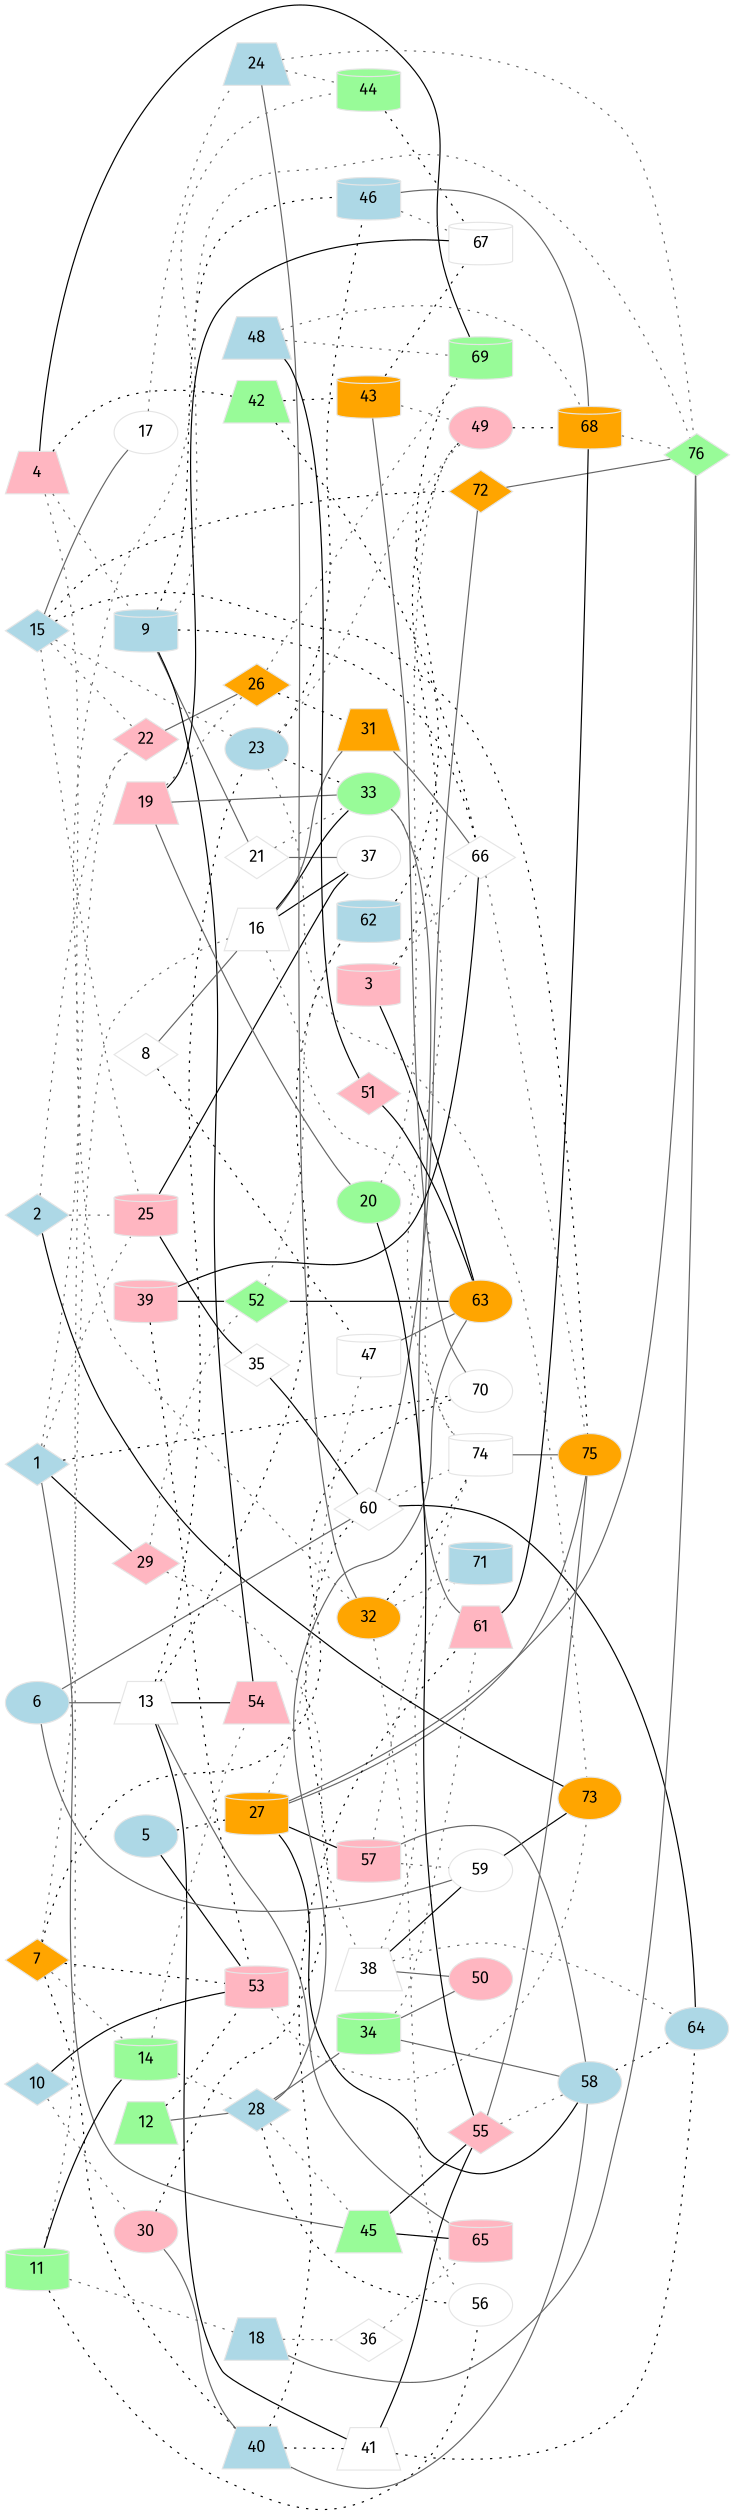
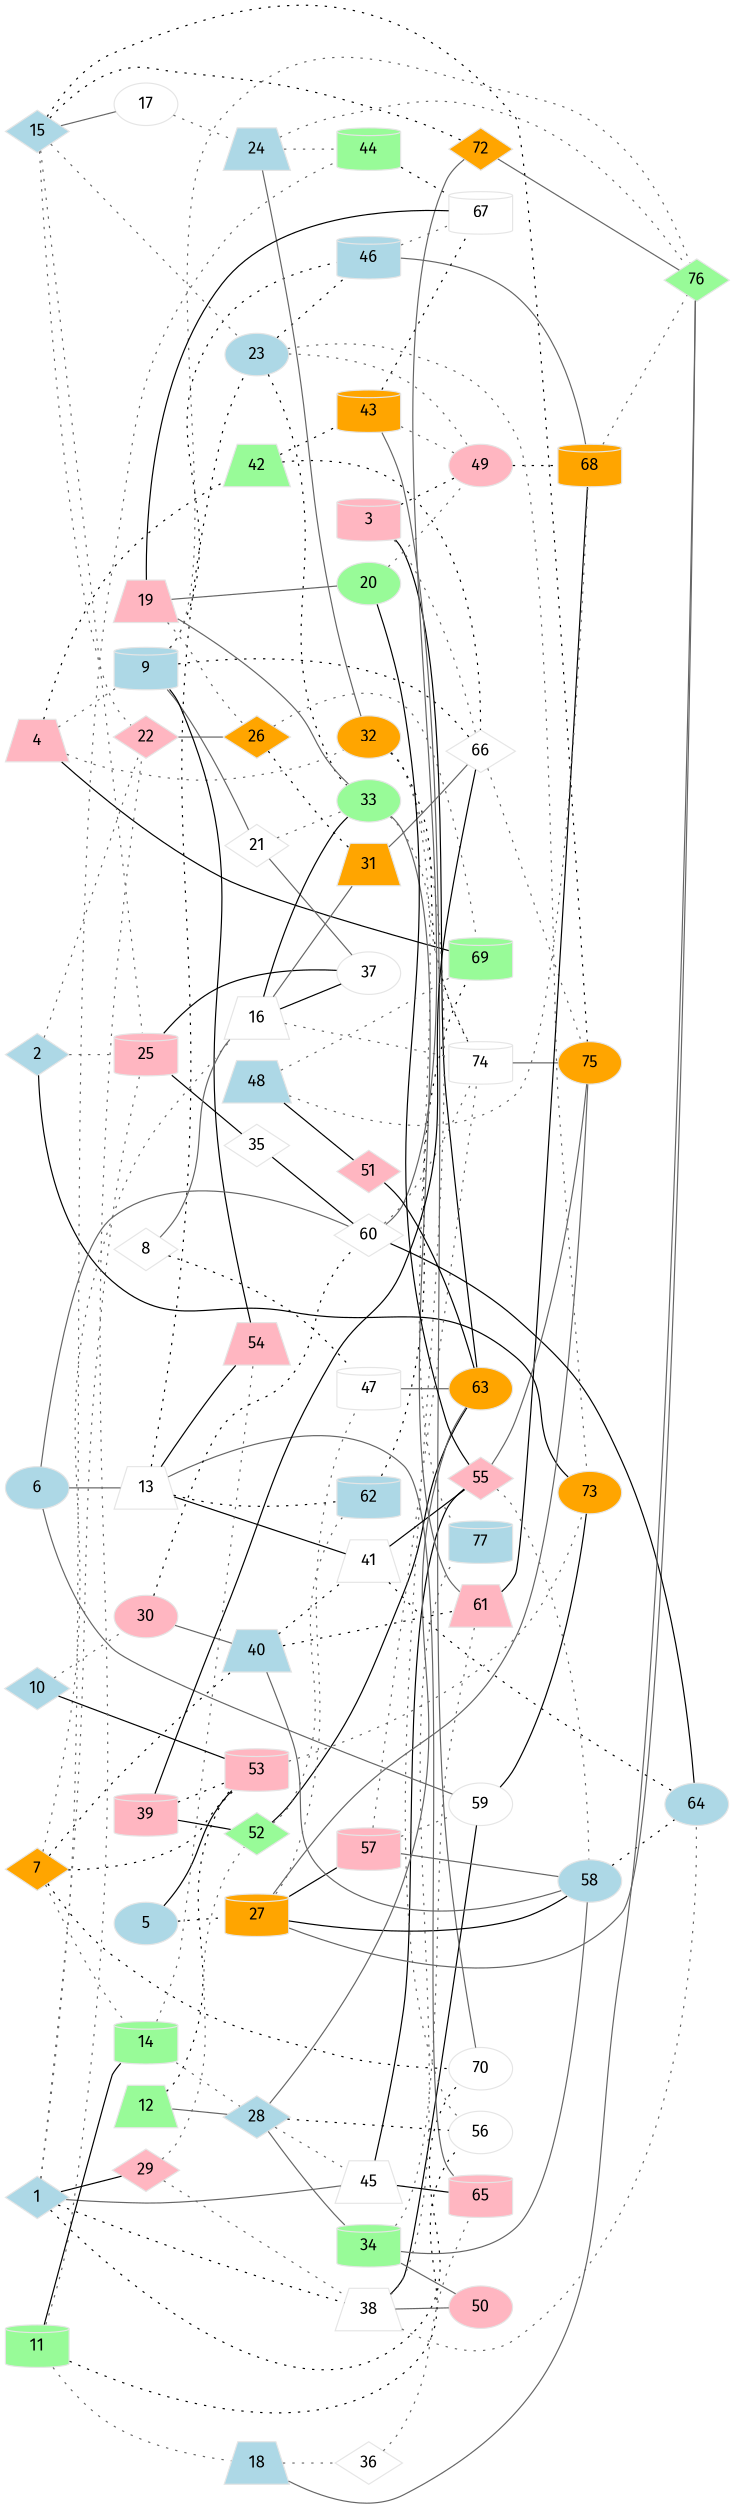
(481, 1563) -> (481, 1542)
(369, 2232) -> (369, 2182)
none -> (200, 2257)
